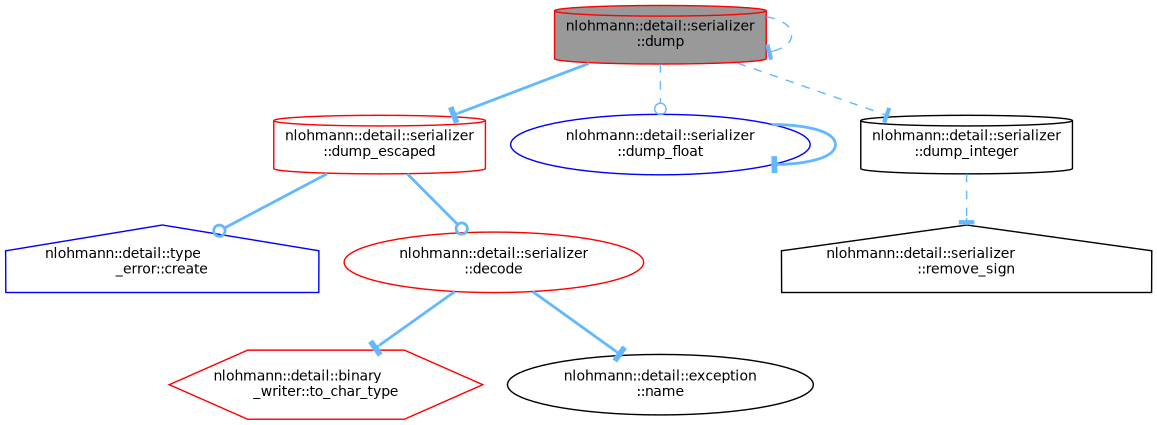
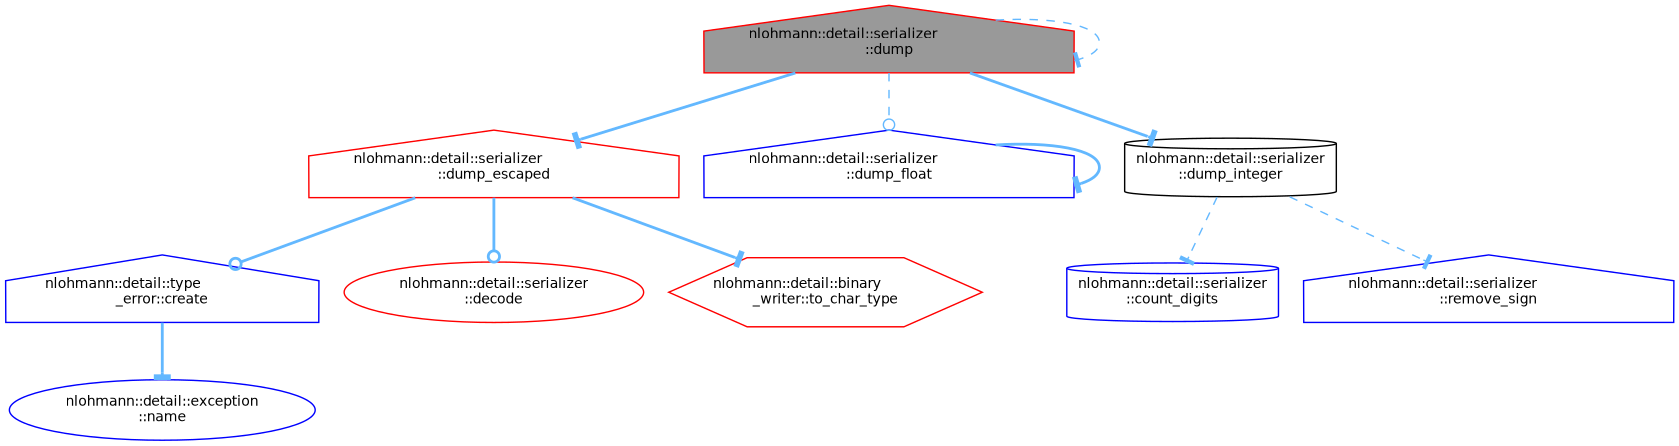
(660, 35) -> (889, 43)
(810, 88) -> (1059, 105)
(380, 145) -> (494, 167)
(660, 145) -> (889, 167)
(967, 262) -> (1489, 292)
none -> (1173, 292)
(417, 318) -> (654, 228)
(574, 322) -> (162, 348)
(660, 385) -> (162, 410)
